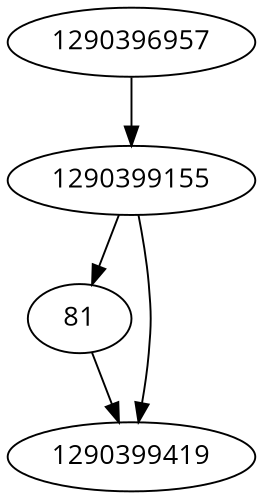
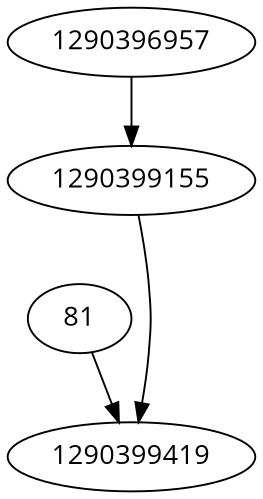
(109, 240) -> none
